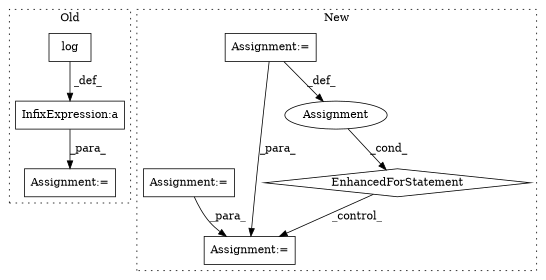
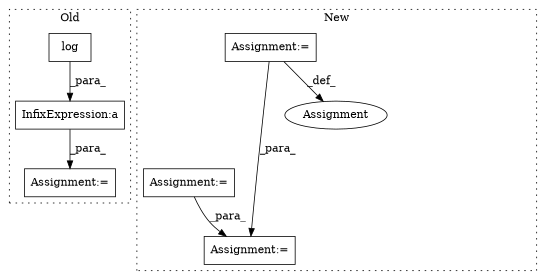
(88, 81) -> (88, 81)
(397, 183) -> none
